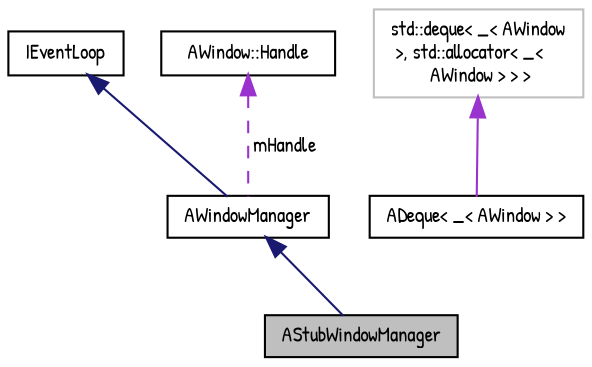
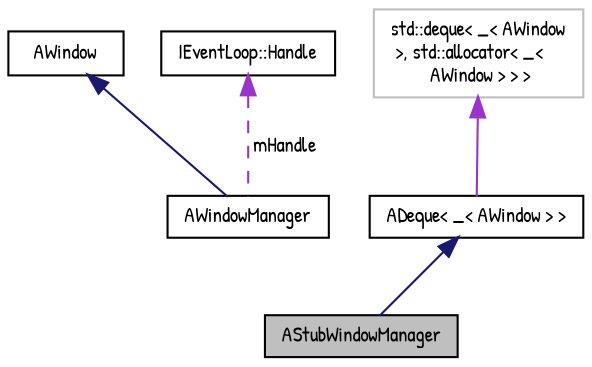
(66, 53) -> (66, 53)
(248, 53) -> (248, 53)
(312, 284) -> (411, 284)
